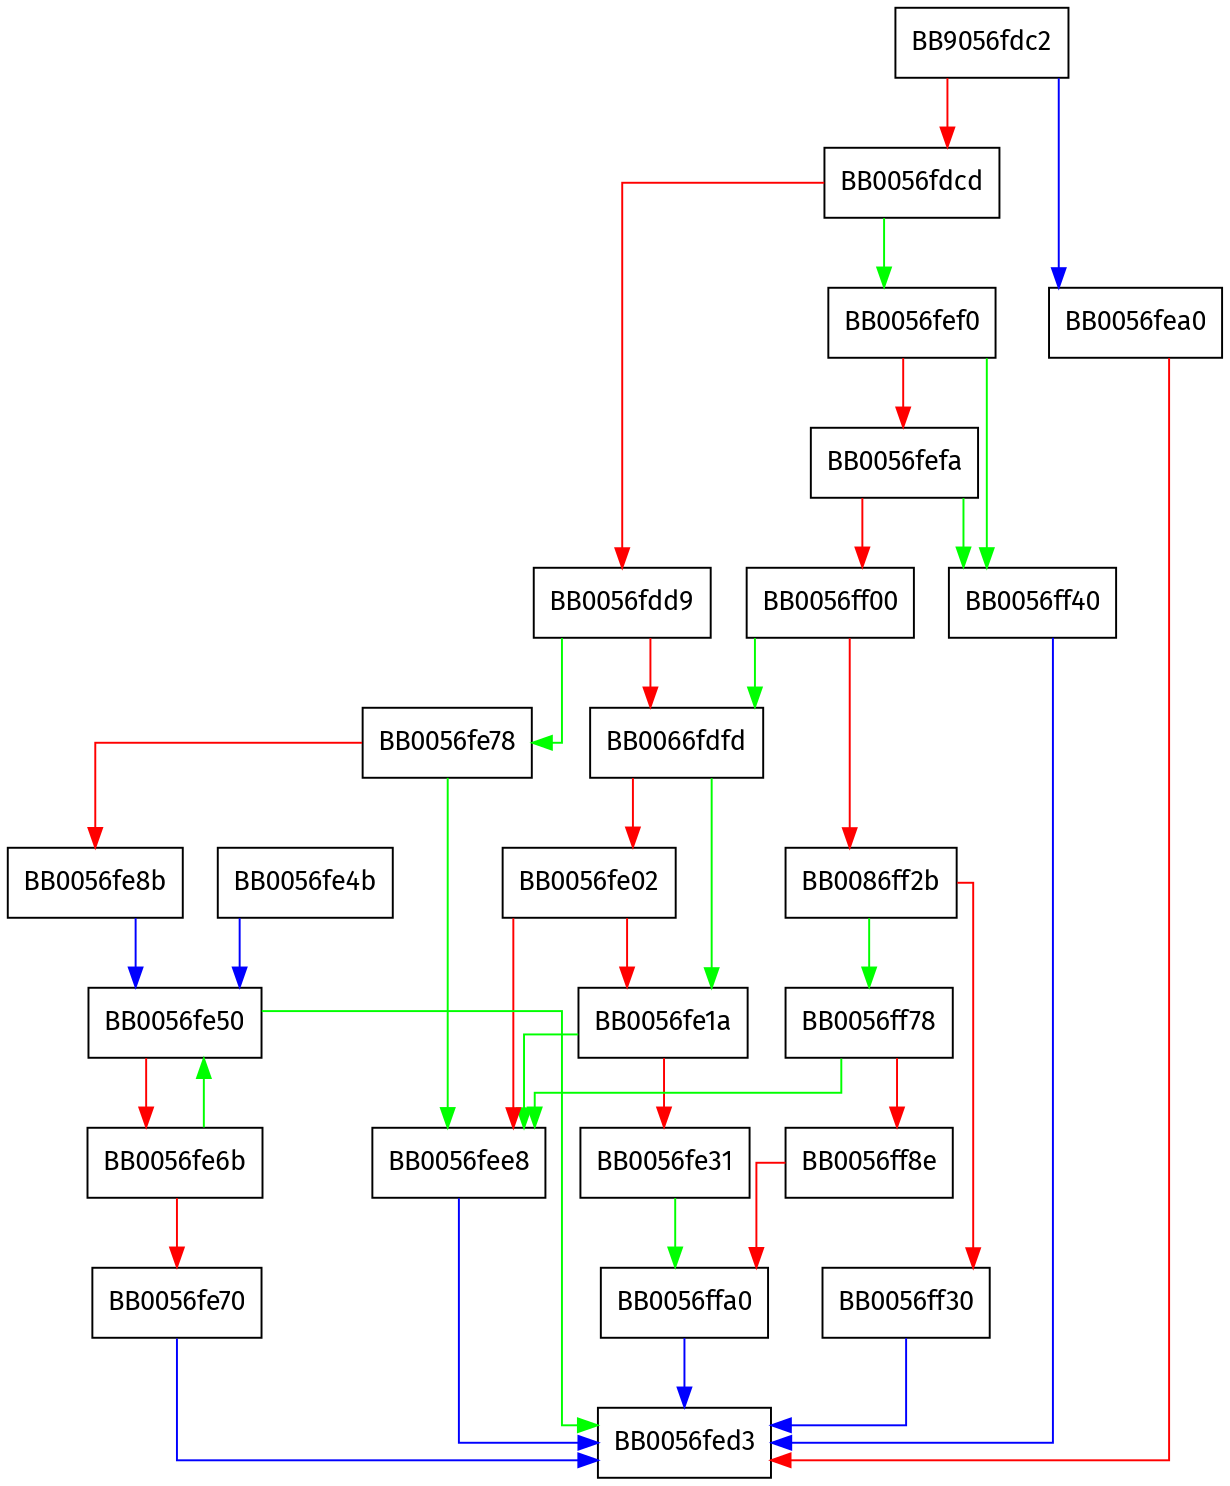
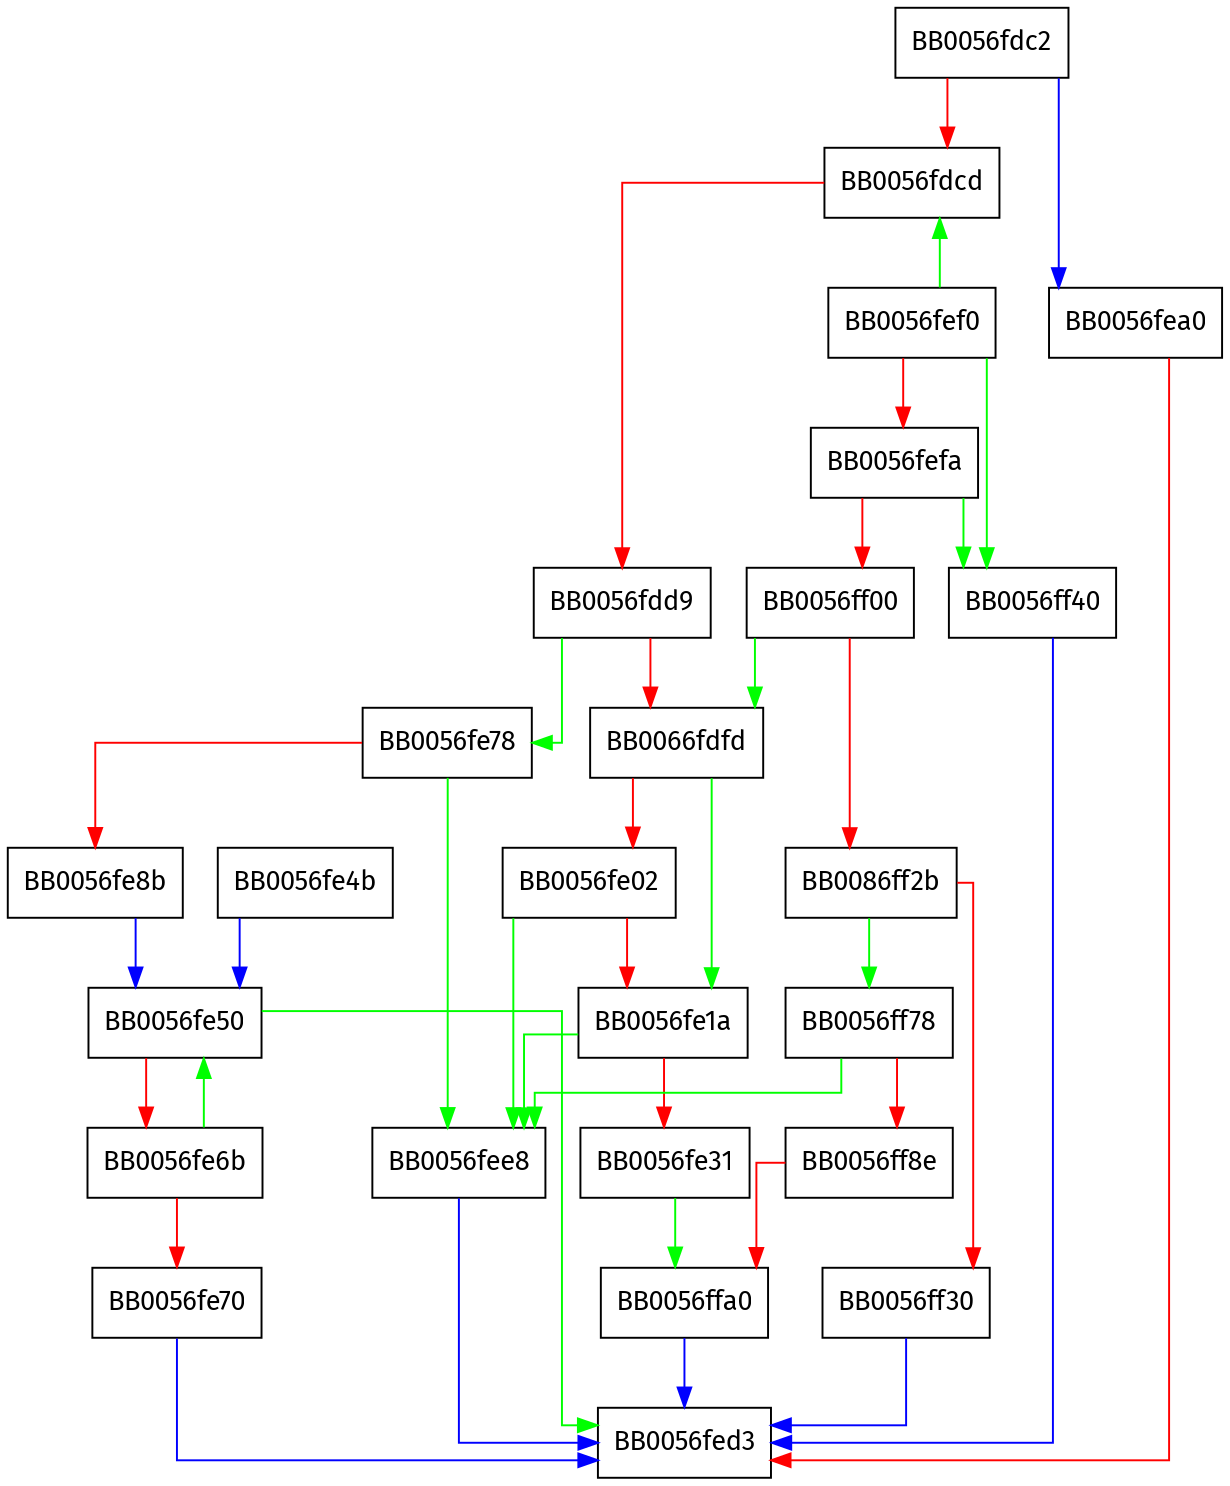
(982, 43) -> (982, 43)
(884, 243) -> (940, 263)
(513, 999) -> (513, 999)
